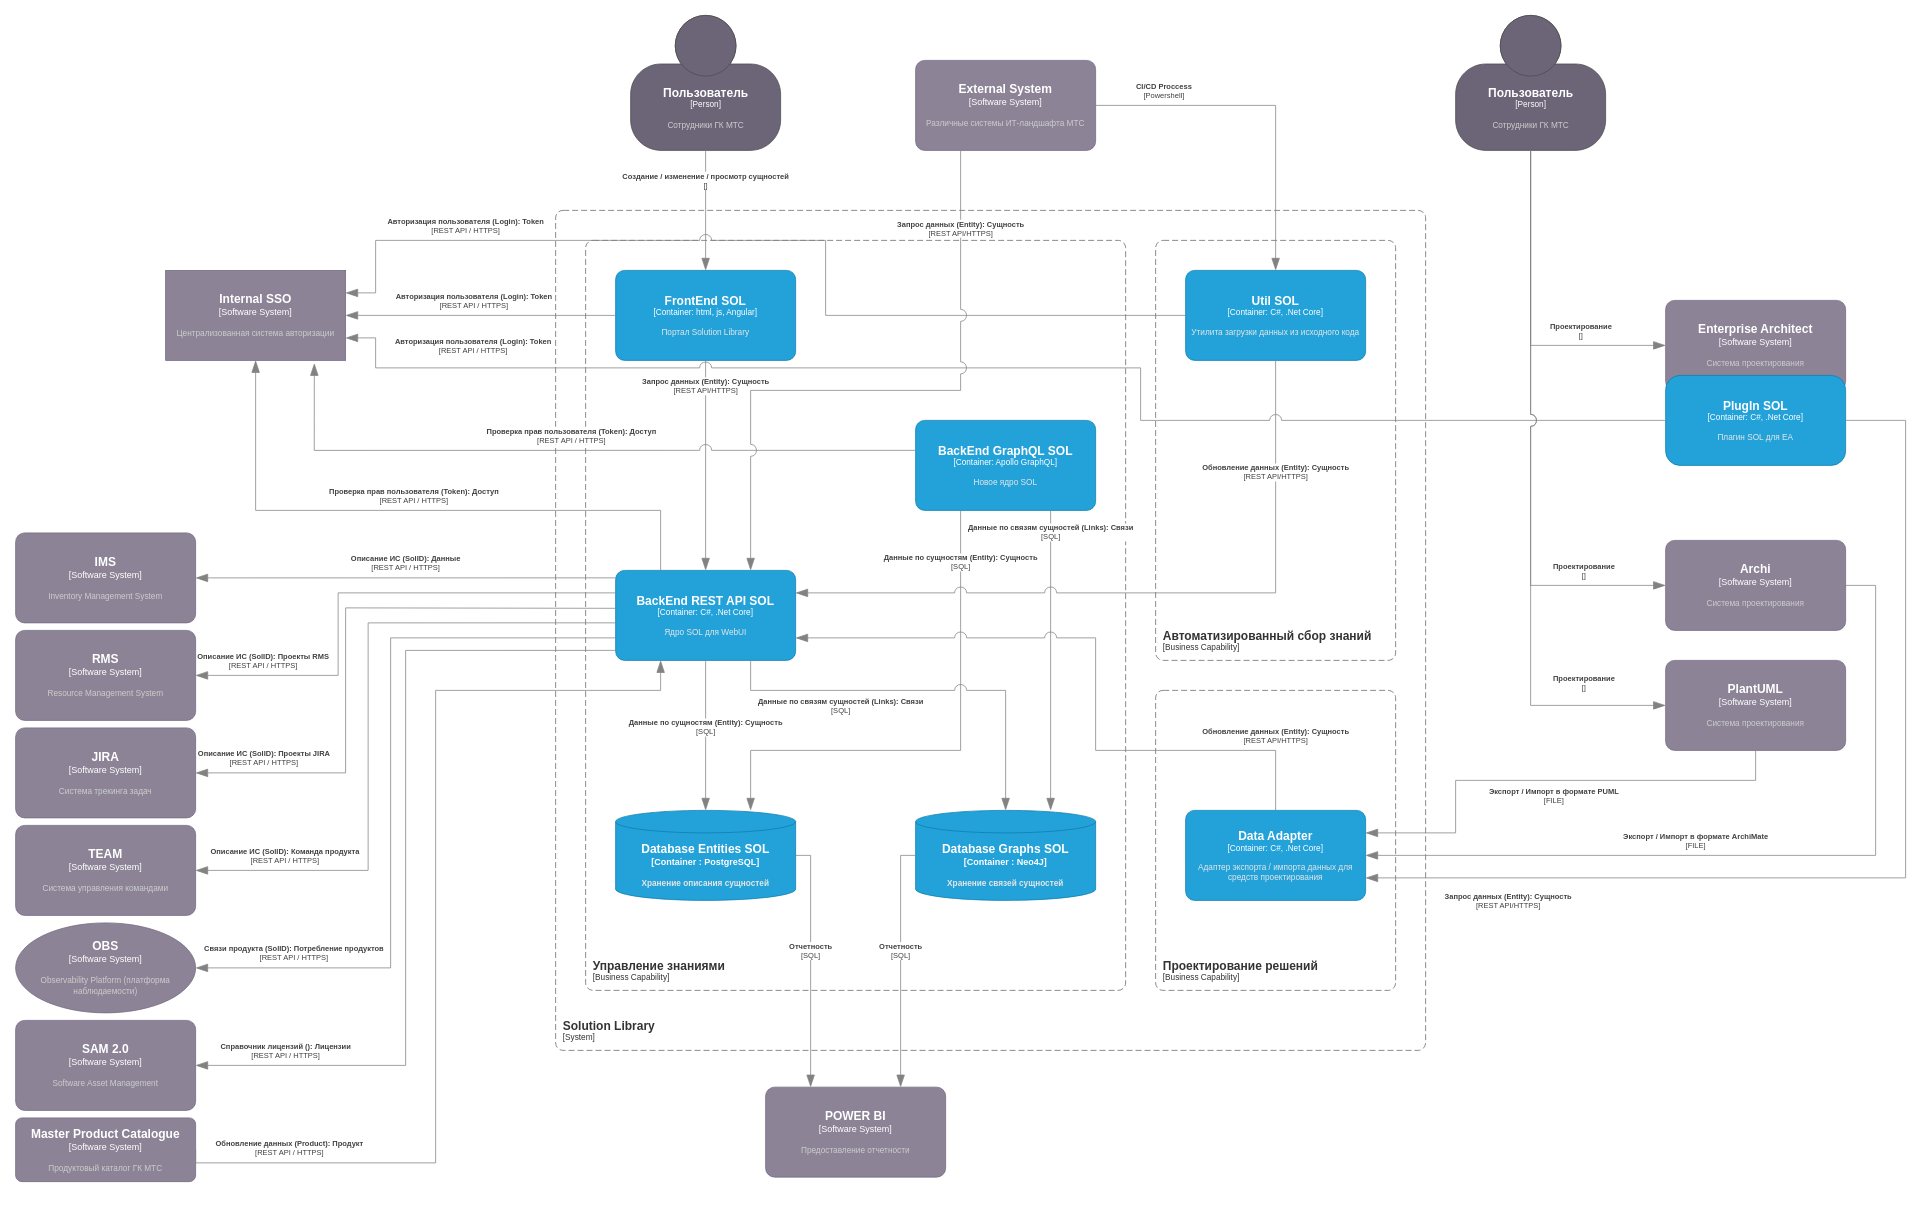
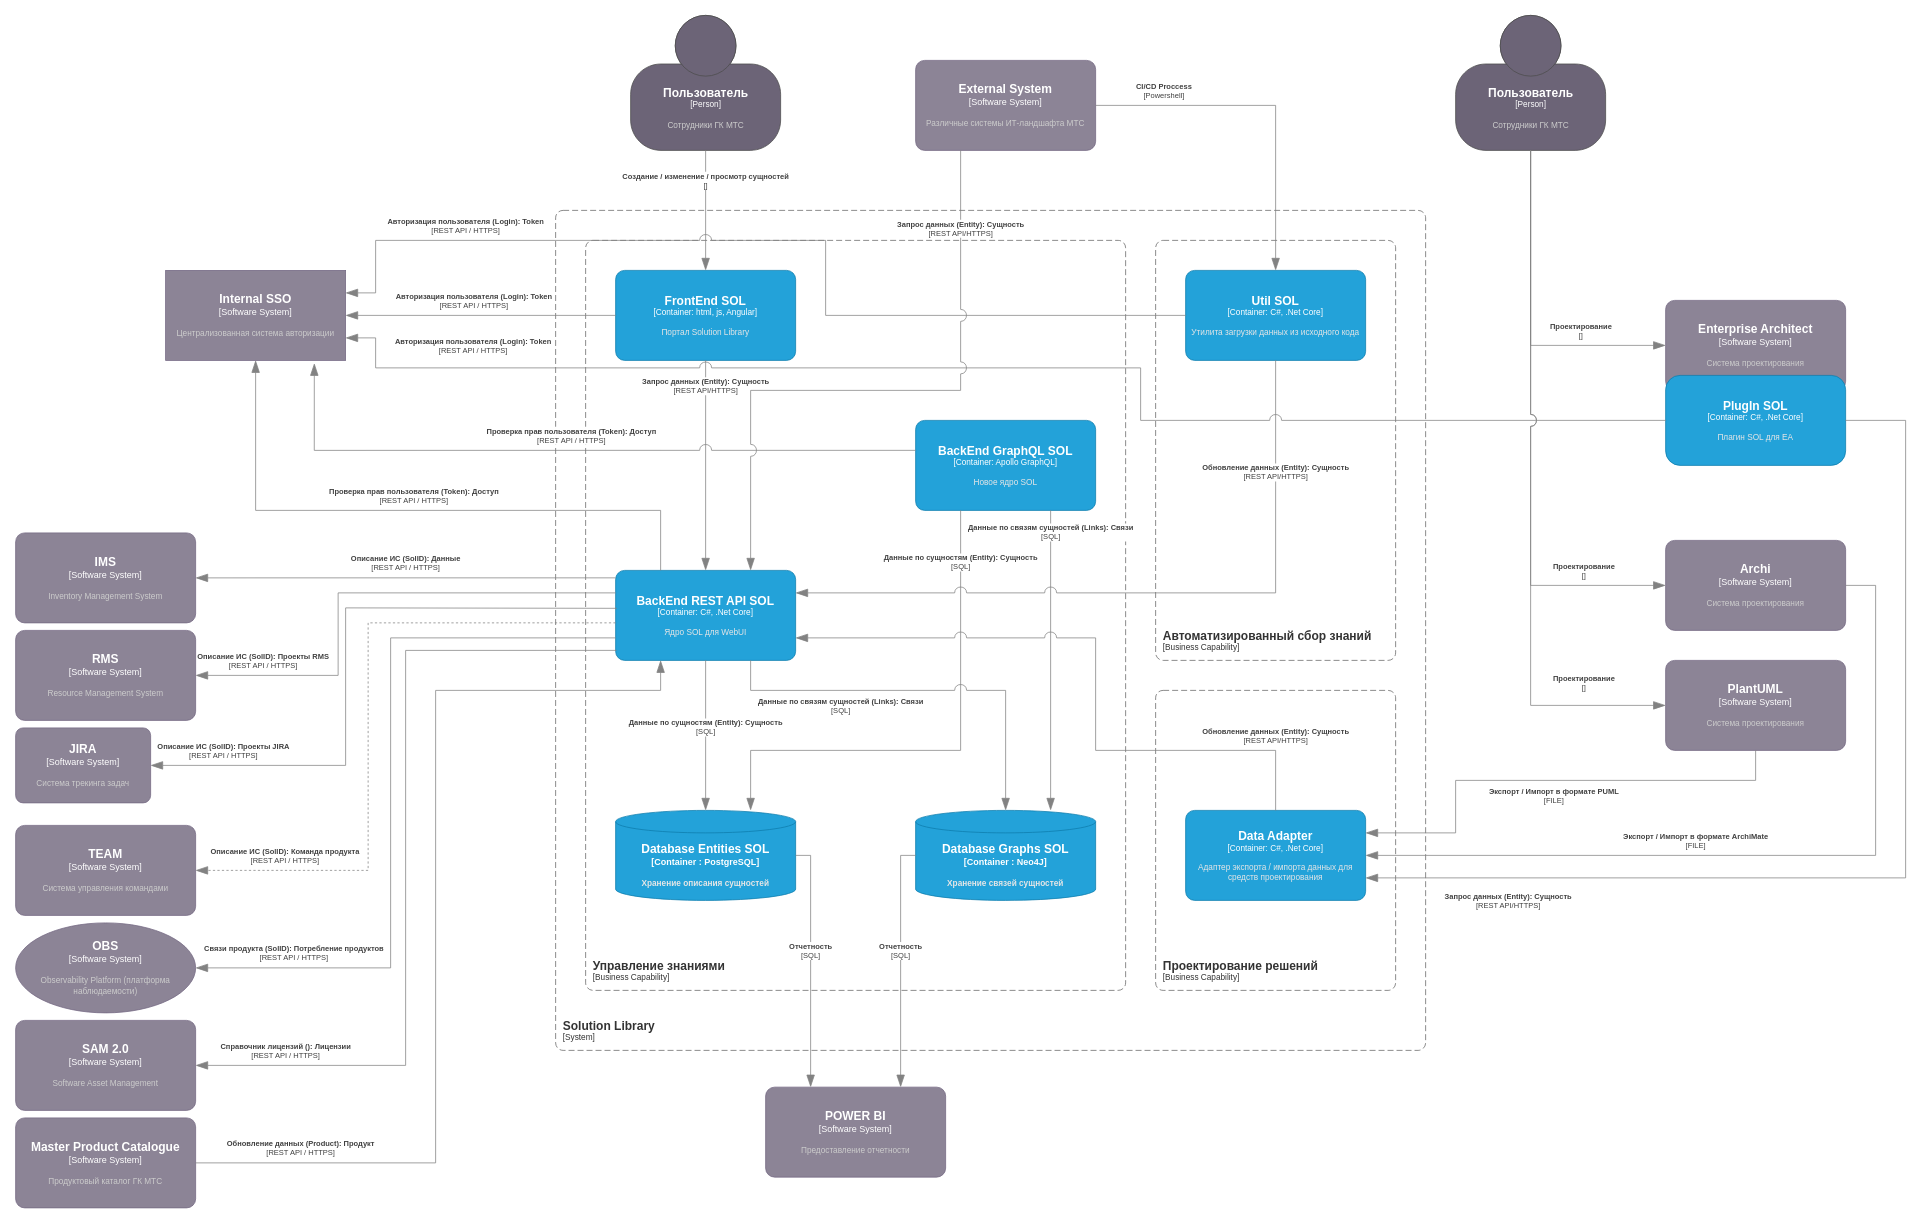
(368, 702) -> (368, 702)
(105, 773) -> (83, 765)
(105, 1150) -> (105, 1163)
